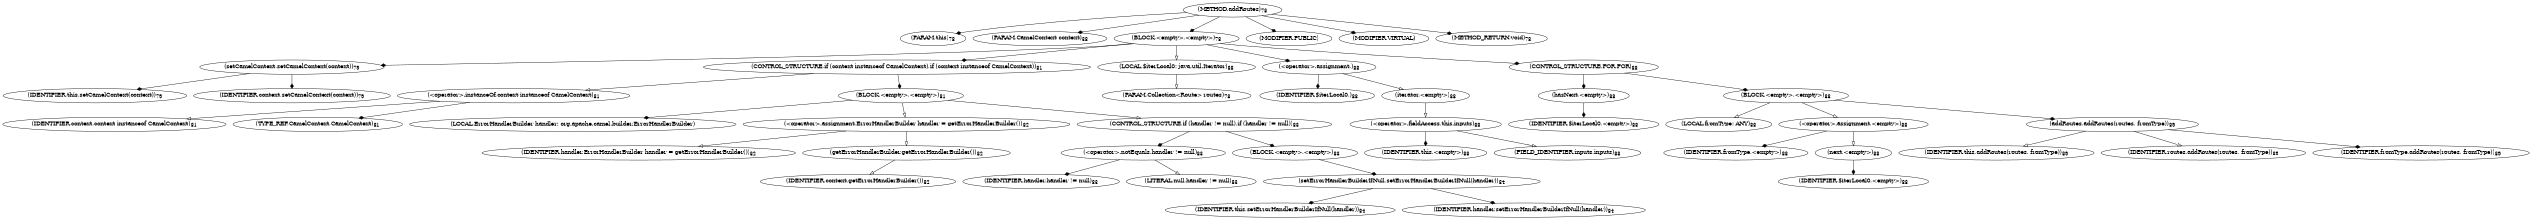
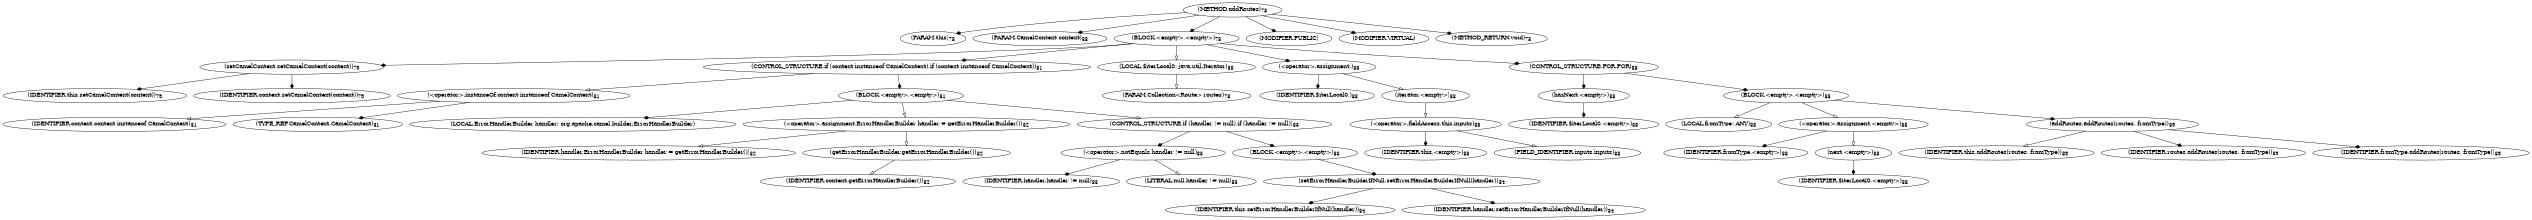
(2155, 138) -> (2155, 138)
